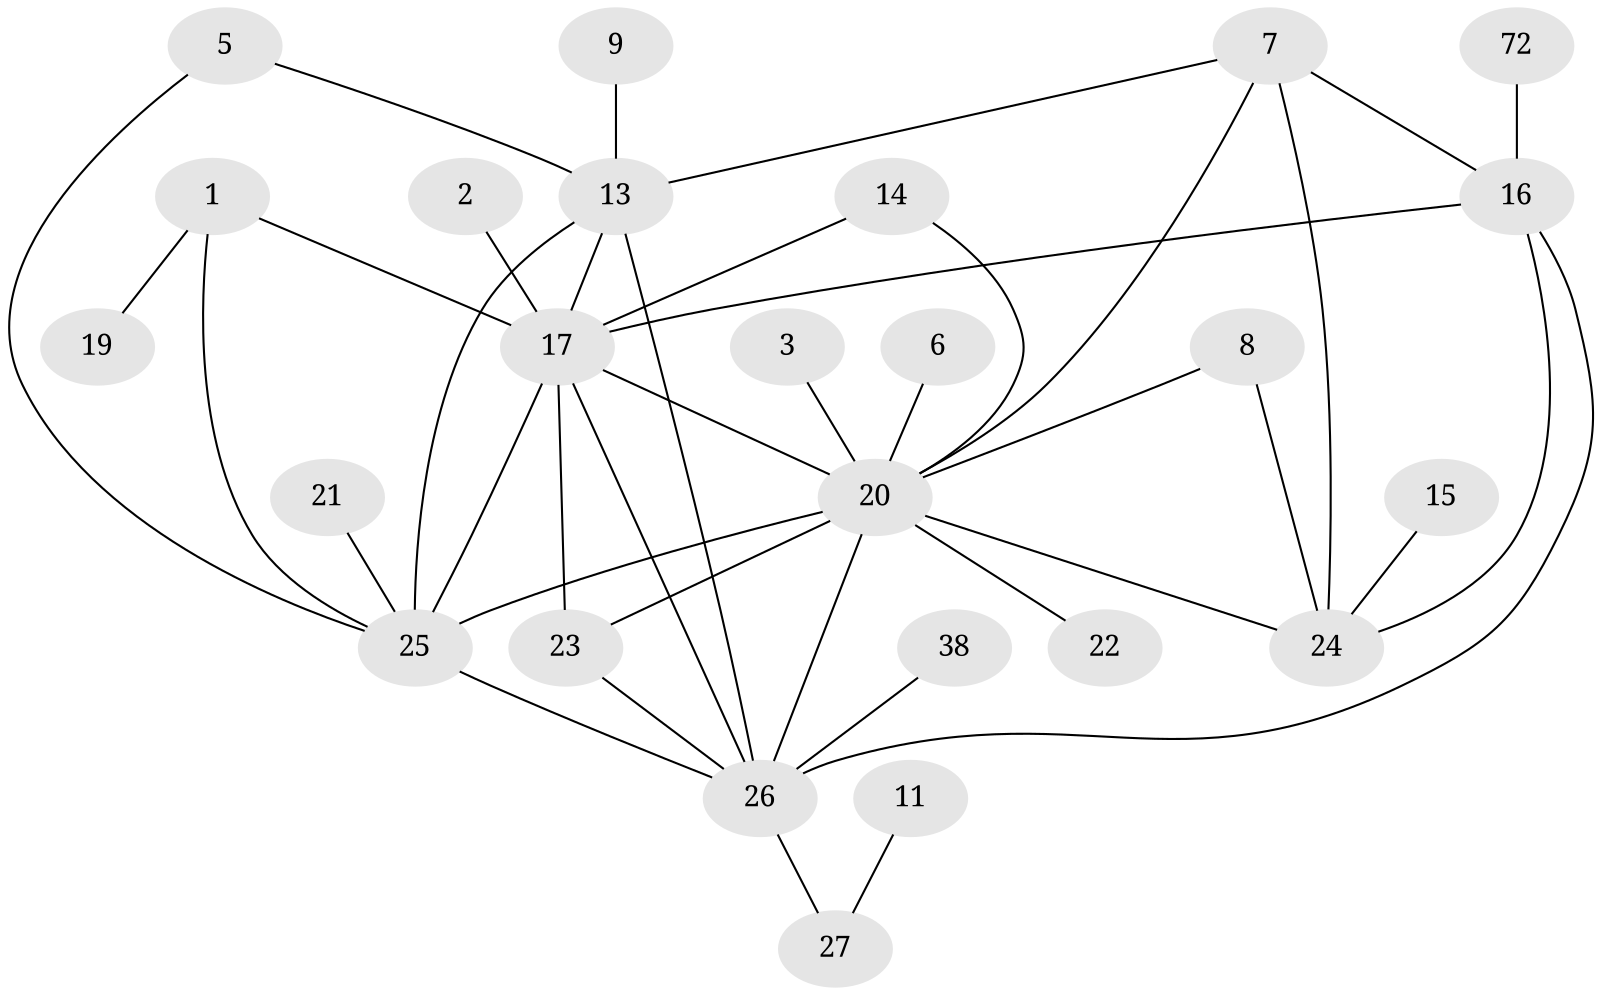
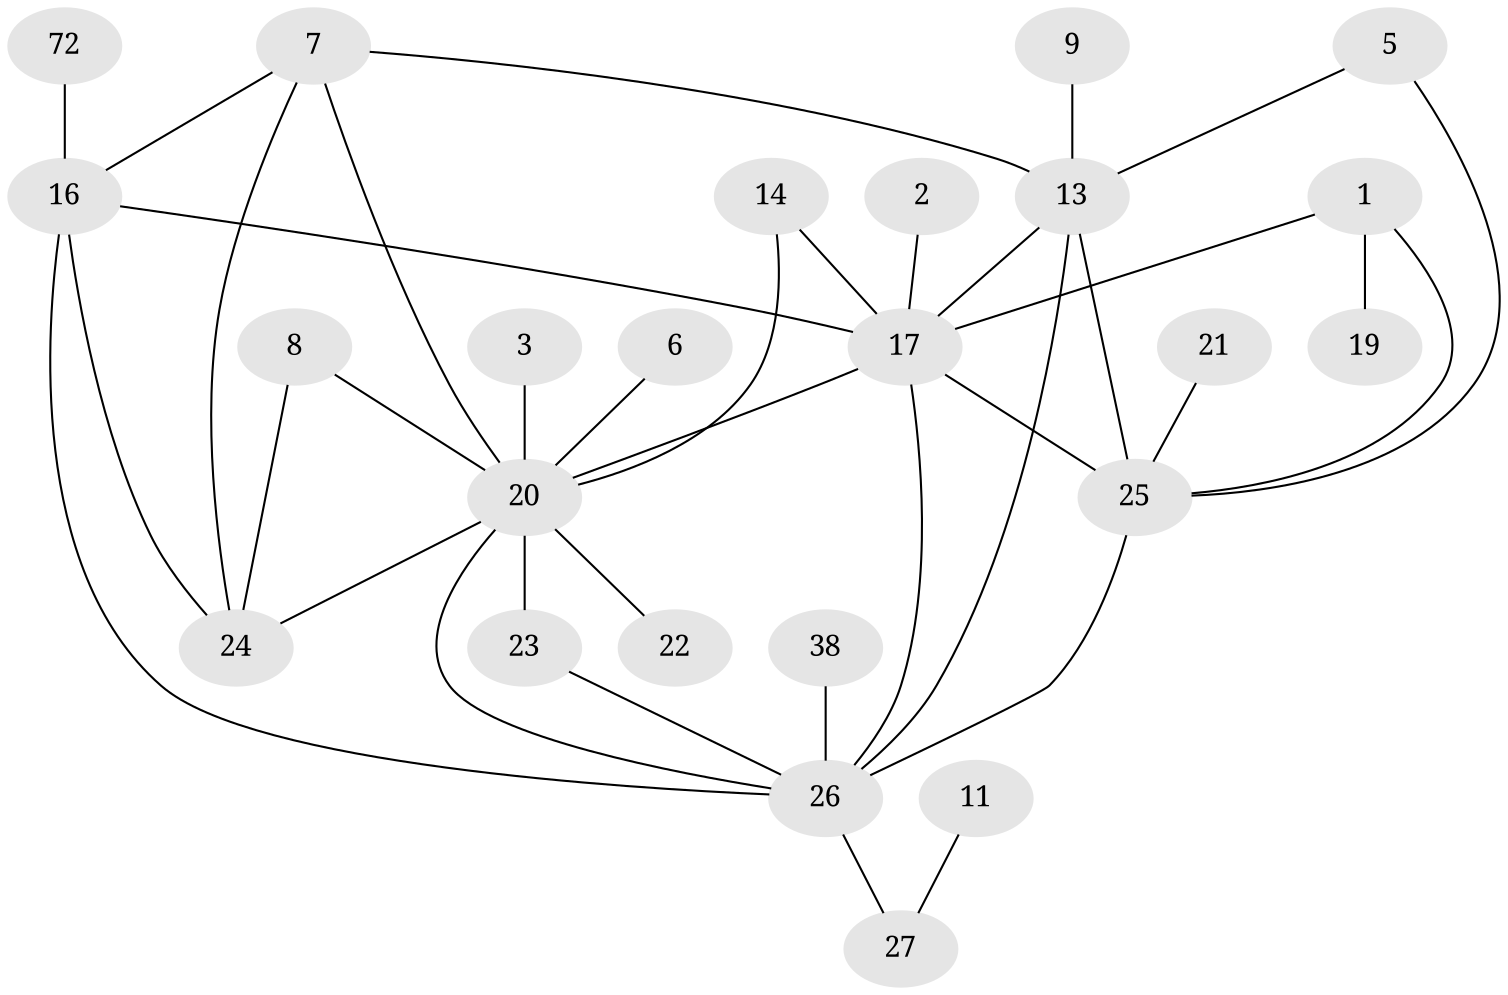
(562, 497) -> none
(1442, 497) -> none
(639, 561) -> none
